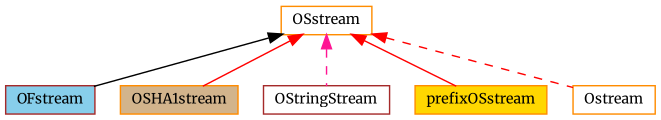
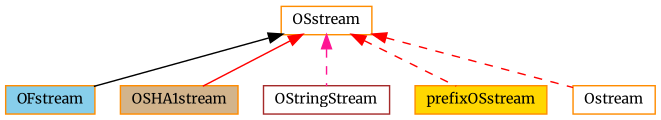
(410, 63) -> (410, 63)
(50, 100) -> (50, 100)
